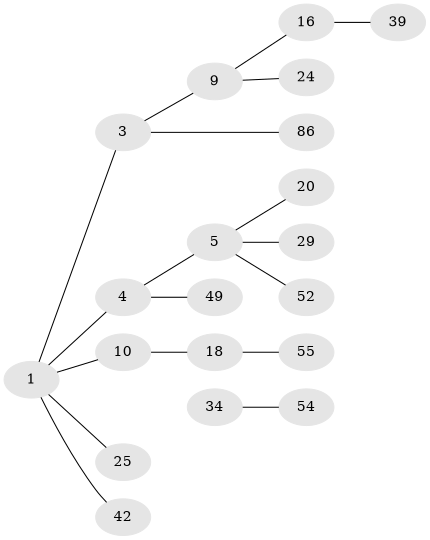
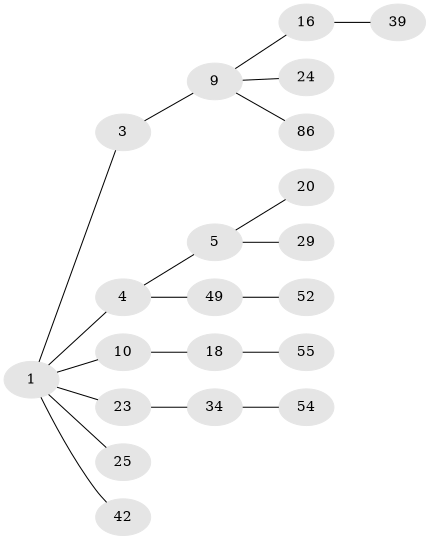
(215, 132) -> (261, 107)
(261, 270) -> (261, 297)
none -> (123, 407)
